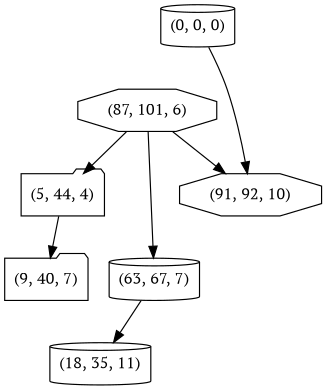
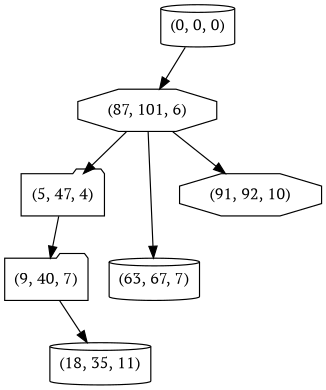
(231, 103) -> (176, 63)
(63, 195) -> (63, 195)
(131, 317) -> (70, 317)
